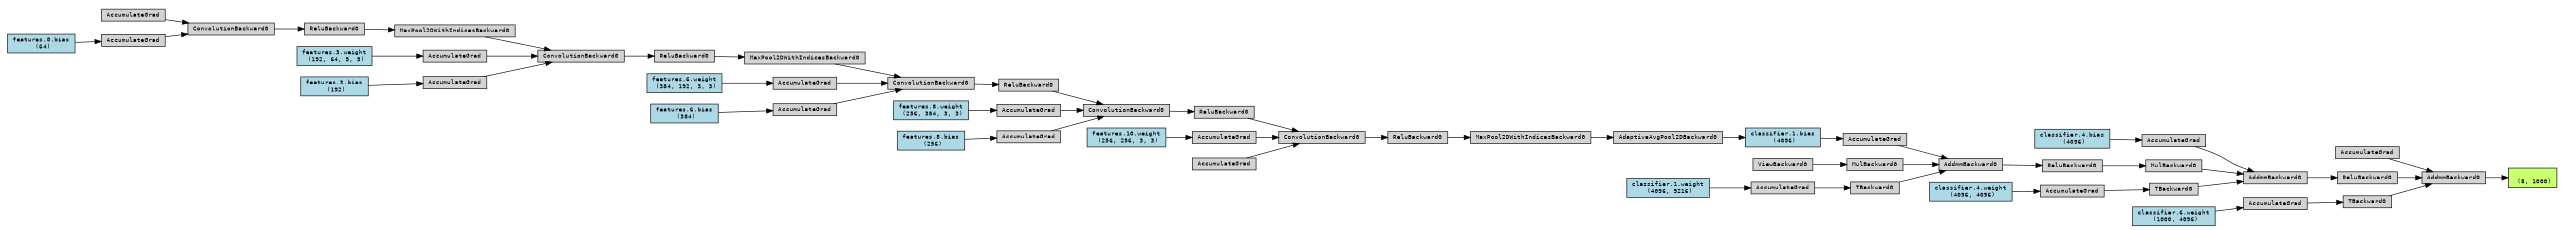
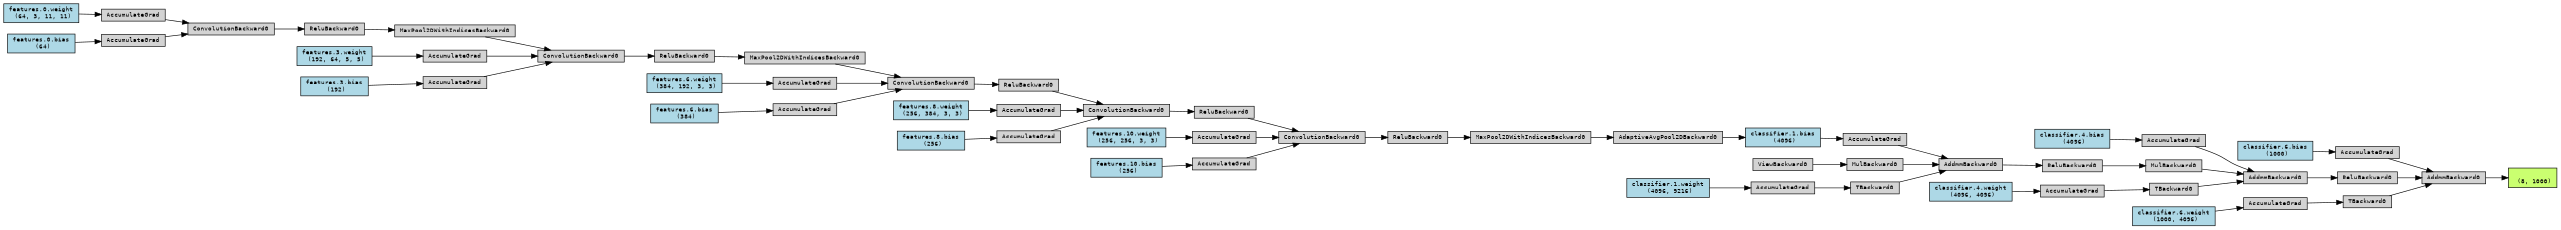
none -> (41, 13)
none -> (2275, 151)
none -> (1126, 168)
